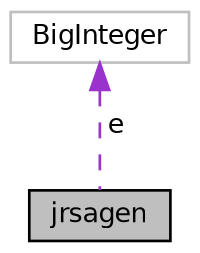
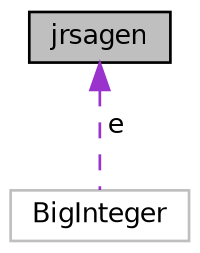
(100, 140) -> (100, 140)
